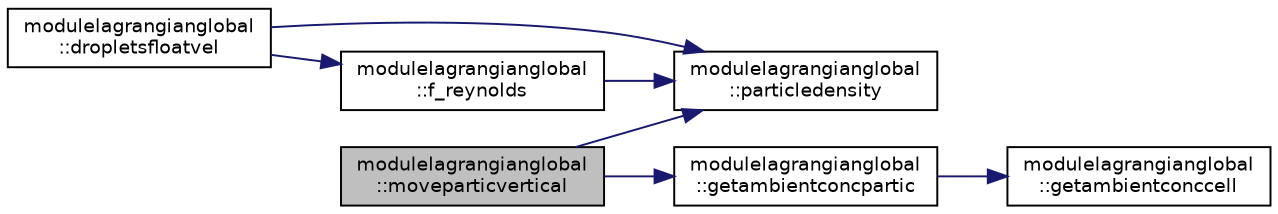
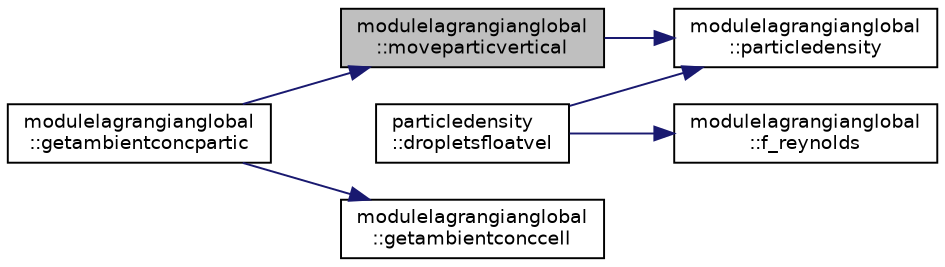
(139, 38) -> (473, 133)
(629, 81) -> none
(629, 176) -> (297, 88)
